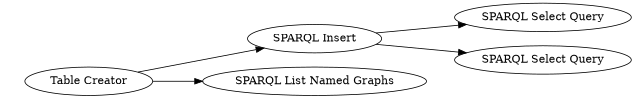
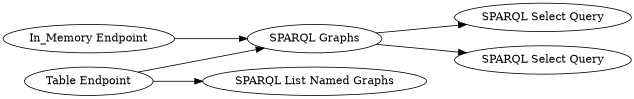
none -> (89, 39)
(315, 39) -> (315, 39)
(89, 81) -> (89, 81)
